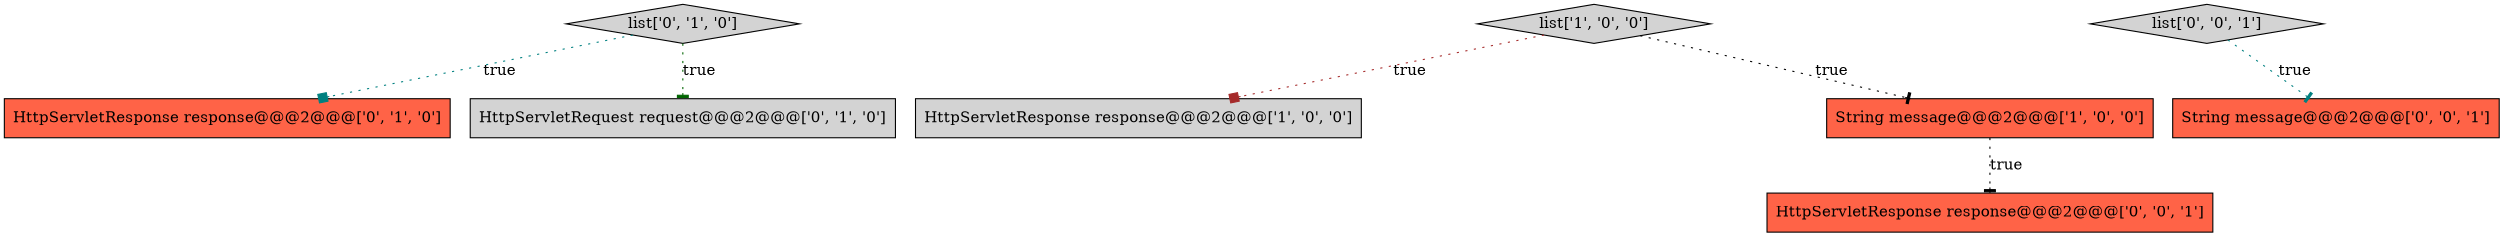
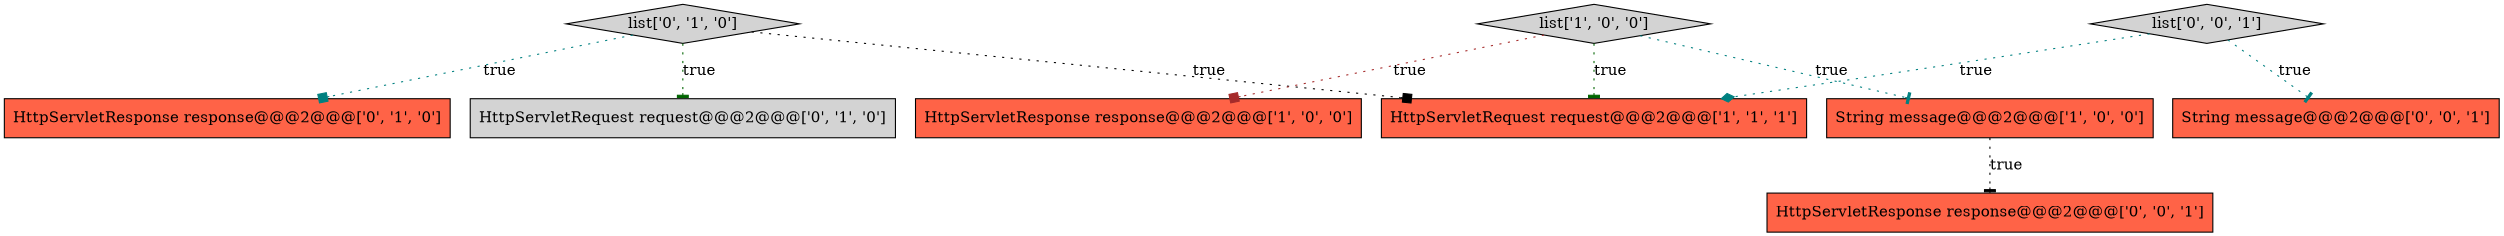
(1772, 67) -> (1772, 67)
(1138, 118) -> (1138, 118)
none -> (1594, 118)
